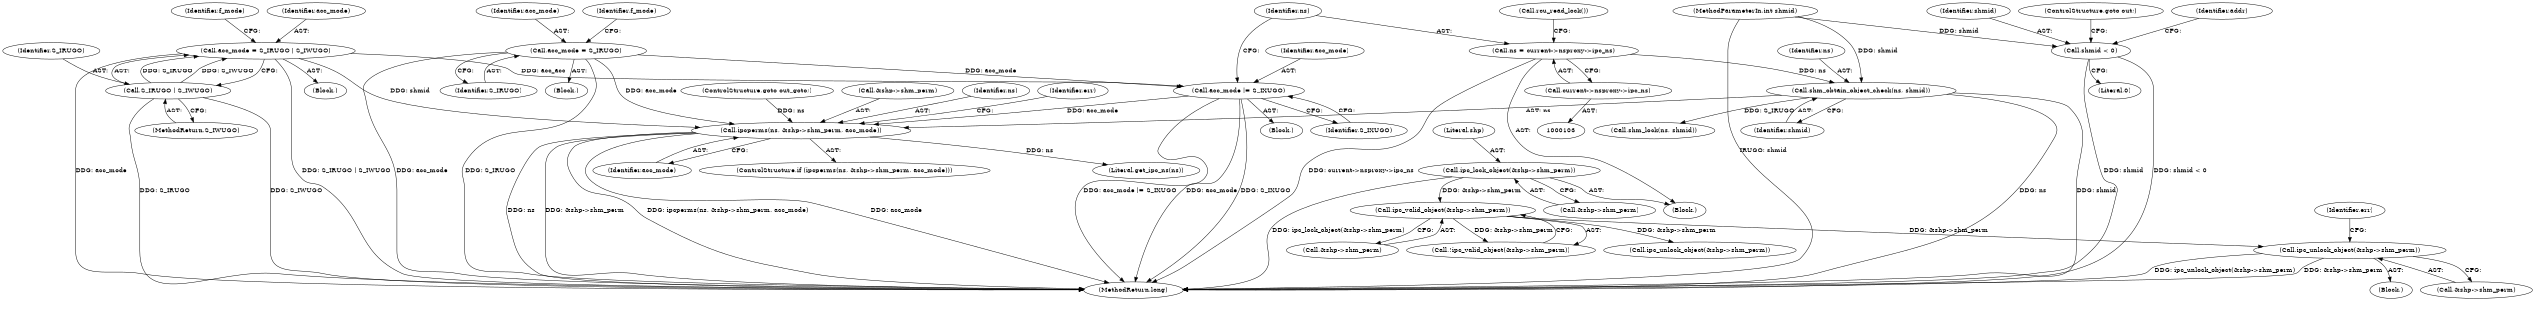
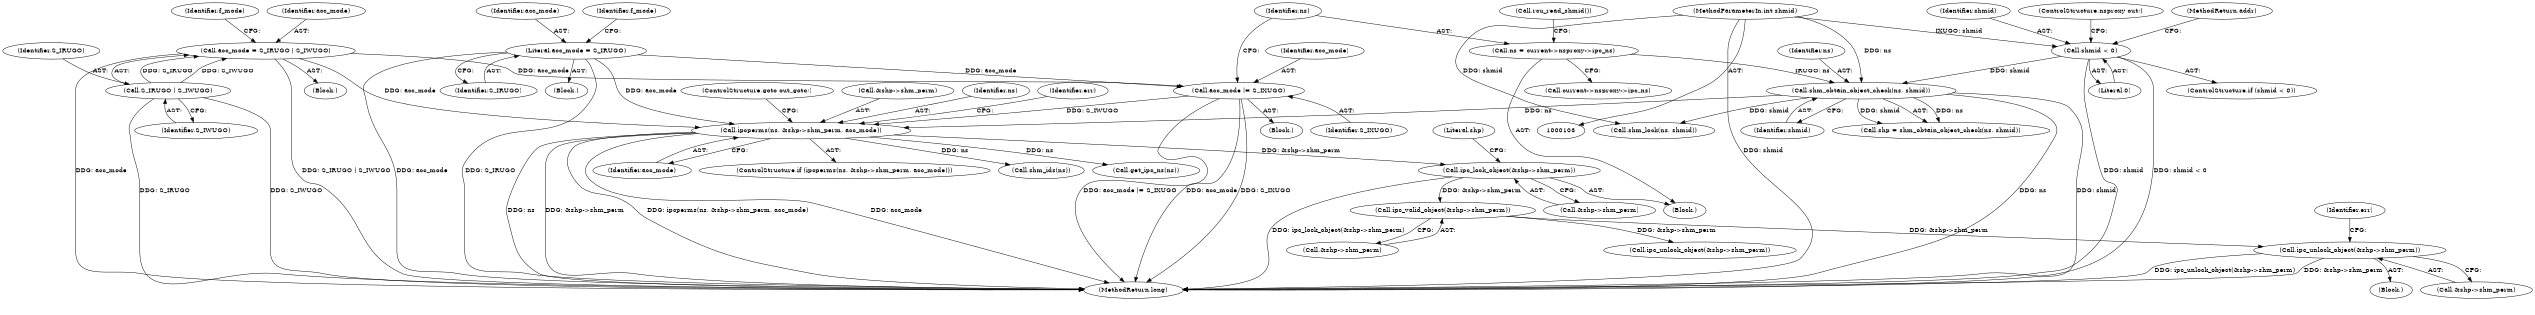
(1554, 11) -> (1554, 11)
(2091, 11) -> (2091, 11)
(2222, 11) -> (2222, 11)
(1959, 31) -> (1959, 31)
none -> (1475, 33)
(576, 51) -> (576, 51)
(1878, 51) -> (1878, 51)
none -> (1984, 69)
(544, 71) -> (544, 71)
(1813, 71) -> (1813, 71)
(2101, 71) -> (2101, 71)
none -> (2112, 71)
(1559, 75) -> none
(247, 79) -> none
(410, 91) -> (410, 91)
none -> (2242, 91)
(1581, 109) -> (1684, 95)
(1297, 110) -> none
(791, 111) -> (791, 111)
(1093, 111) -> (1093, 111)
(1348, 111) -> (1348, 111)
(1539, 111) -> (1539, 111)
(1769, 111) -> (1769, 111)
(196, 131) -> (196, 131)
none -> (1941, 131)
none -> (1168, 148)
(1336, 150) -> none
(1499, 151) -> (1499, 151)
(1763, 151) -> (1763, 151)
none -> (1041, 170)
(1146, 170) -> (1146, 170)
(1501, 250) -> none
